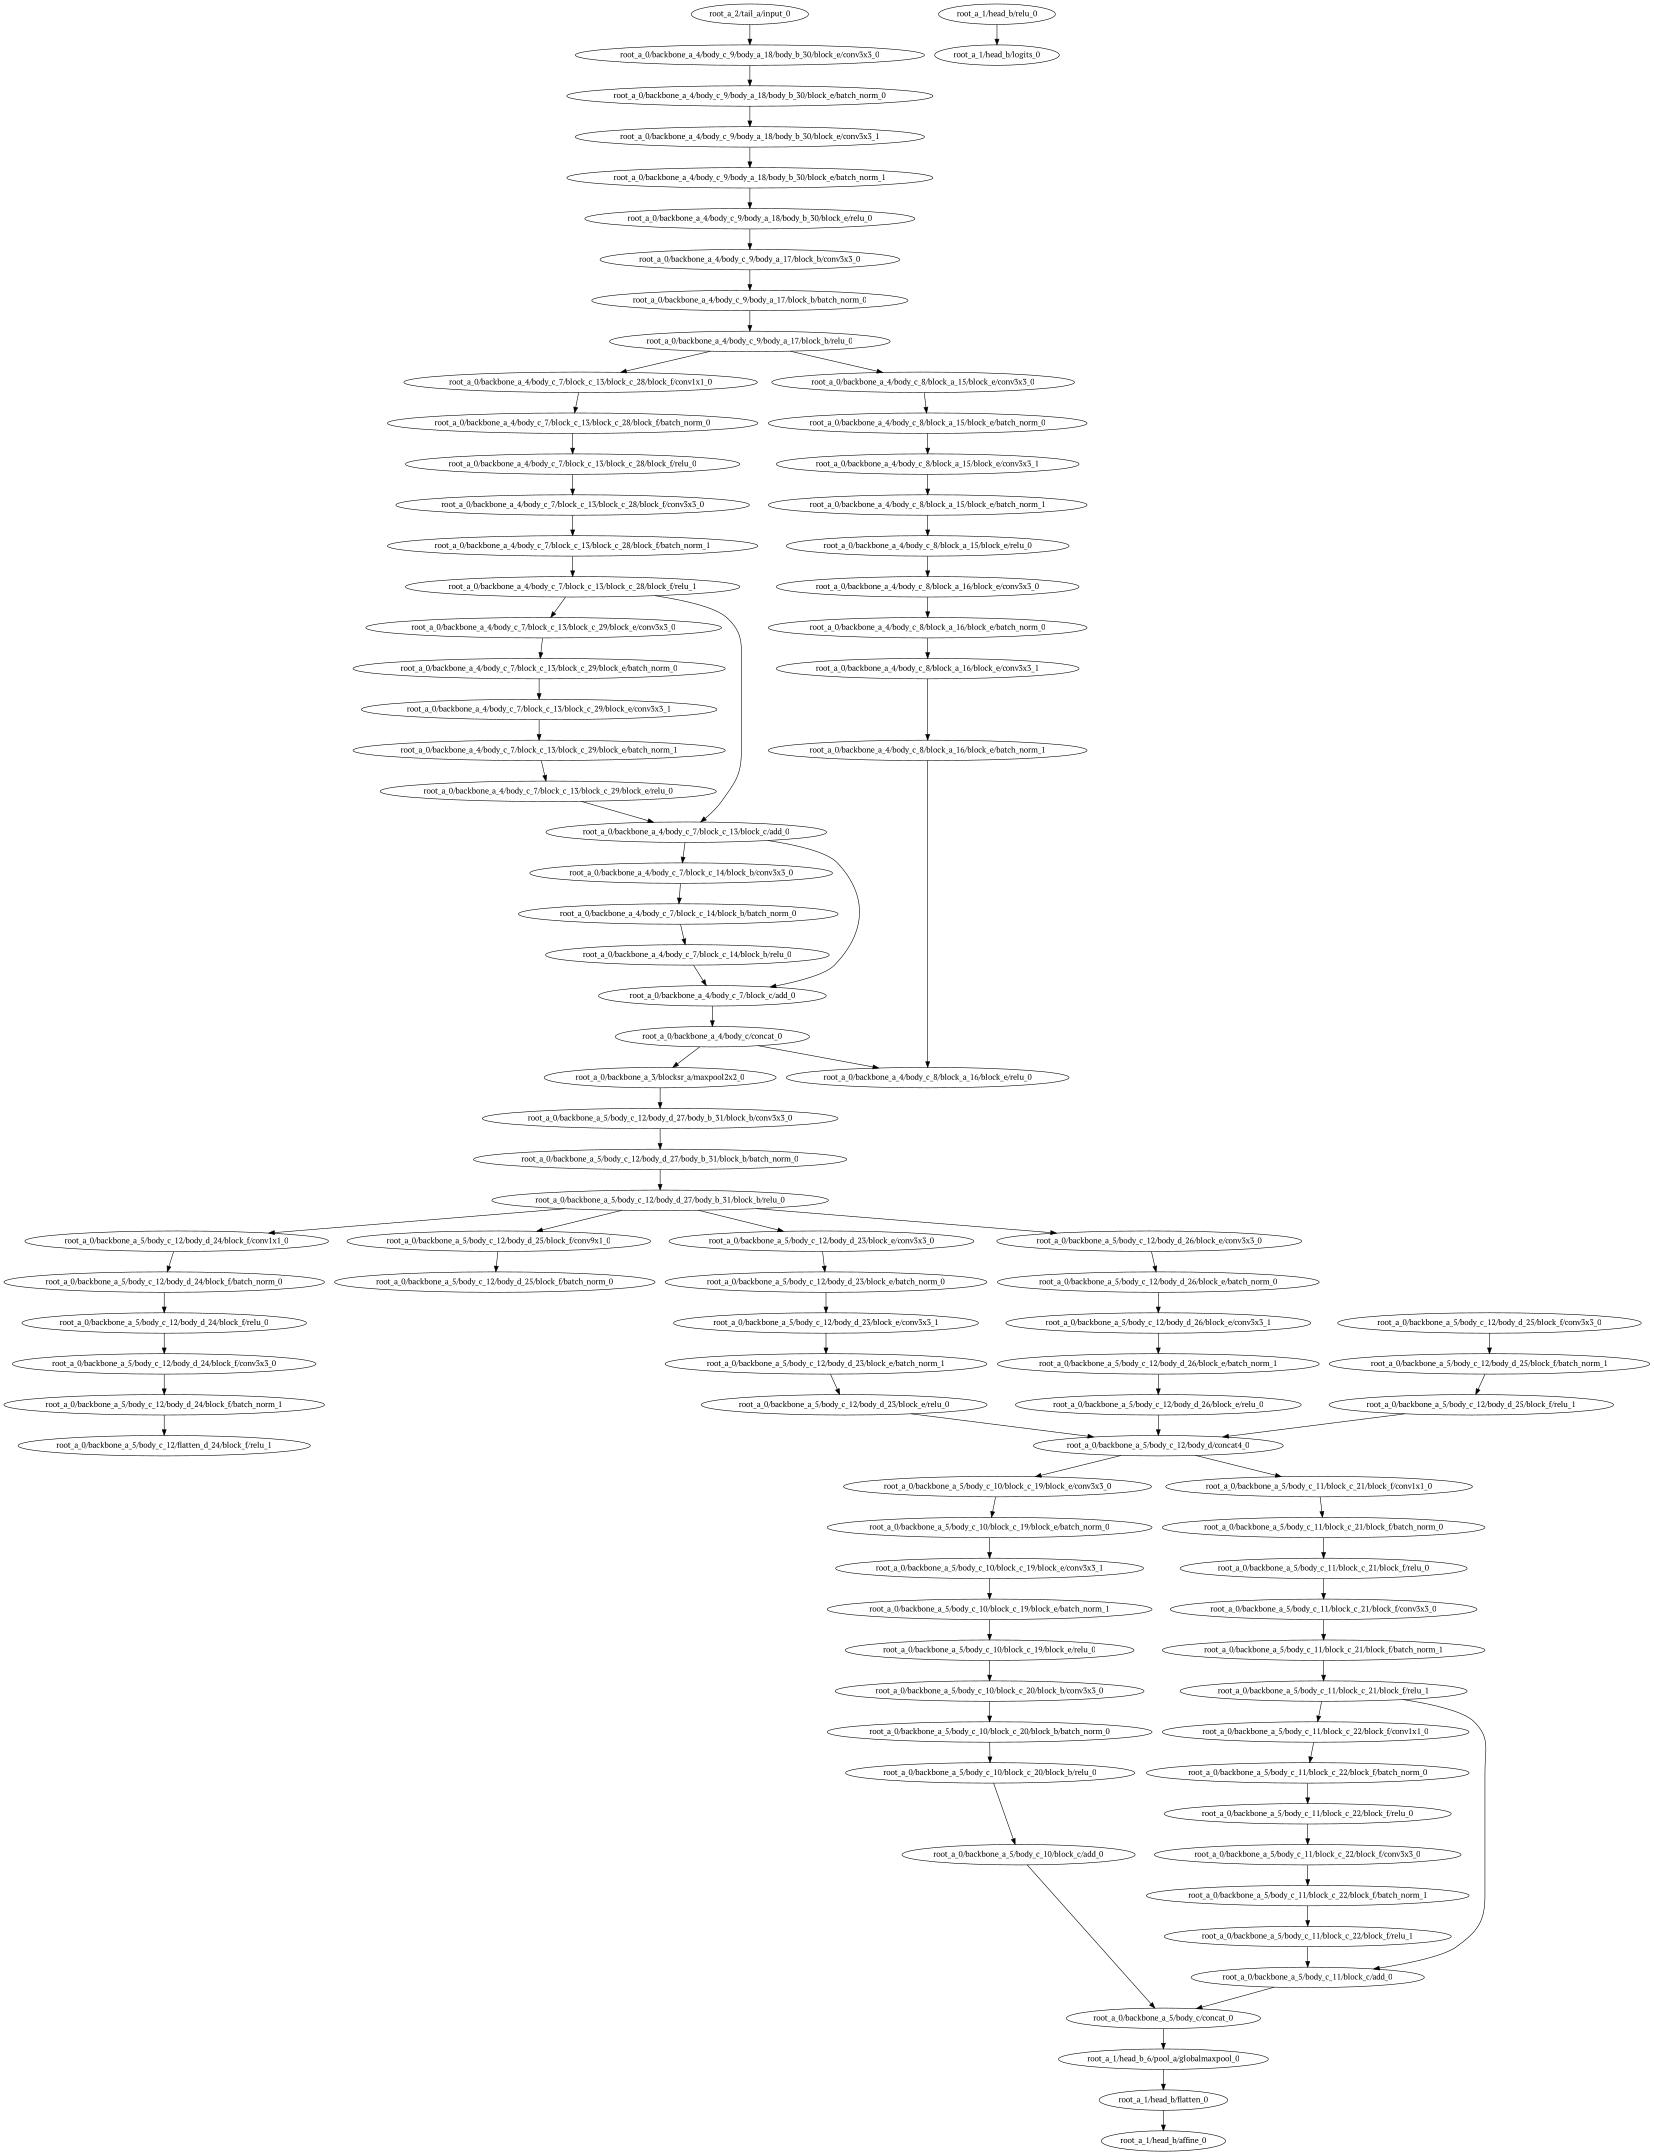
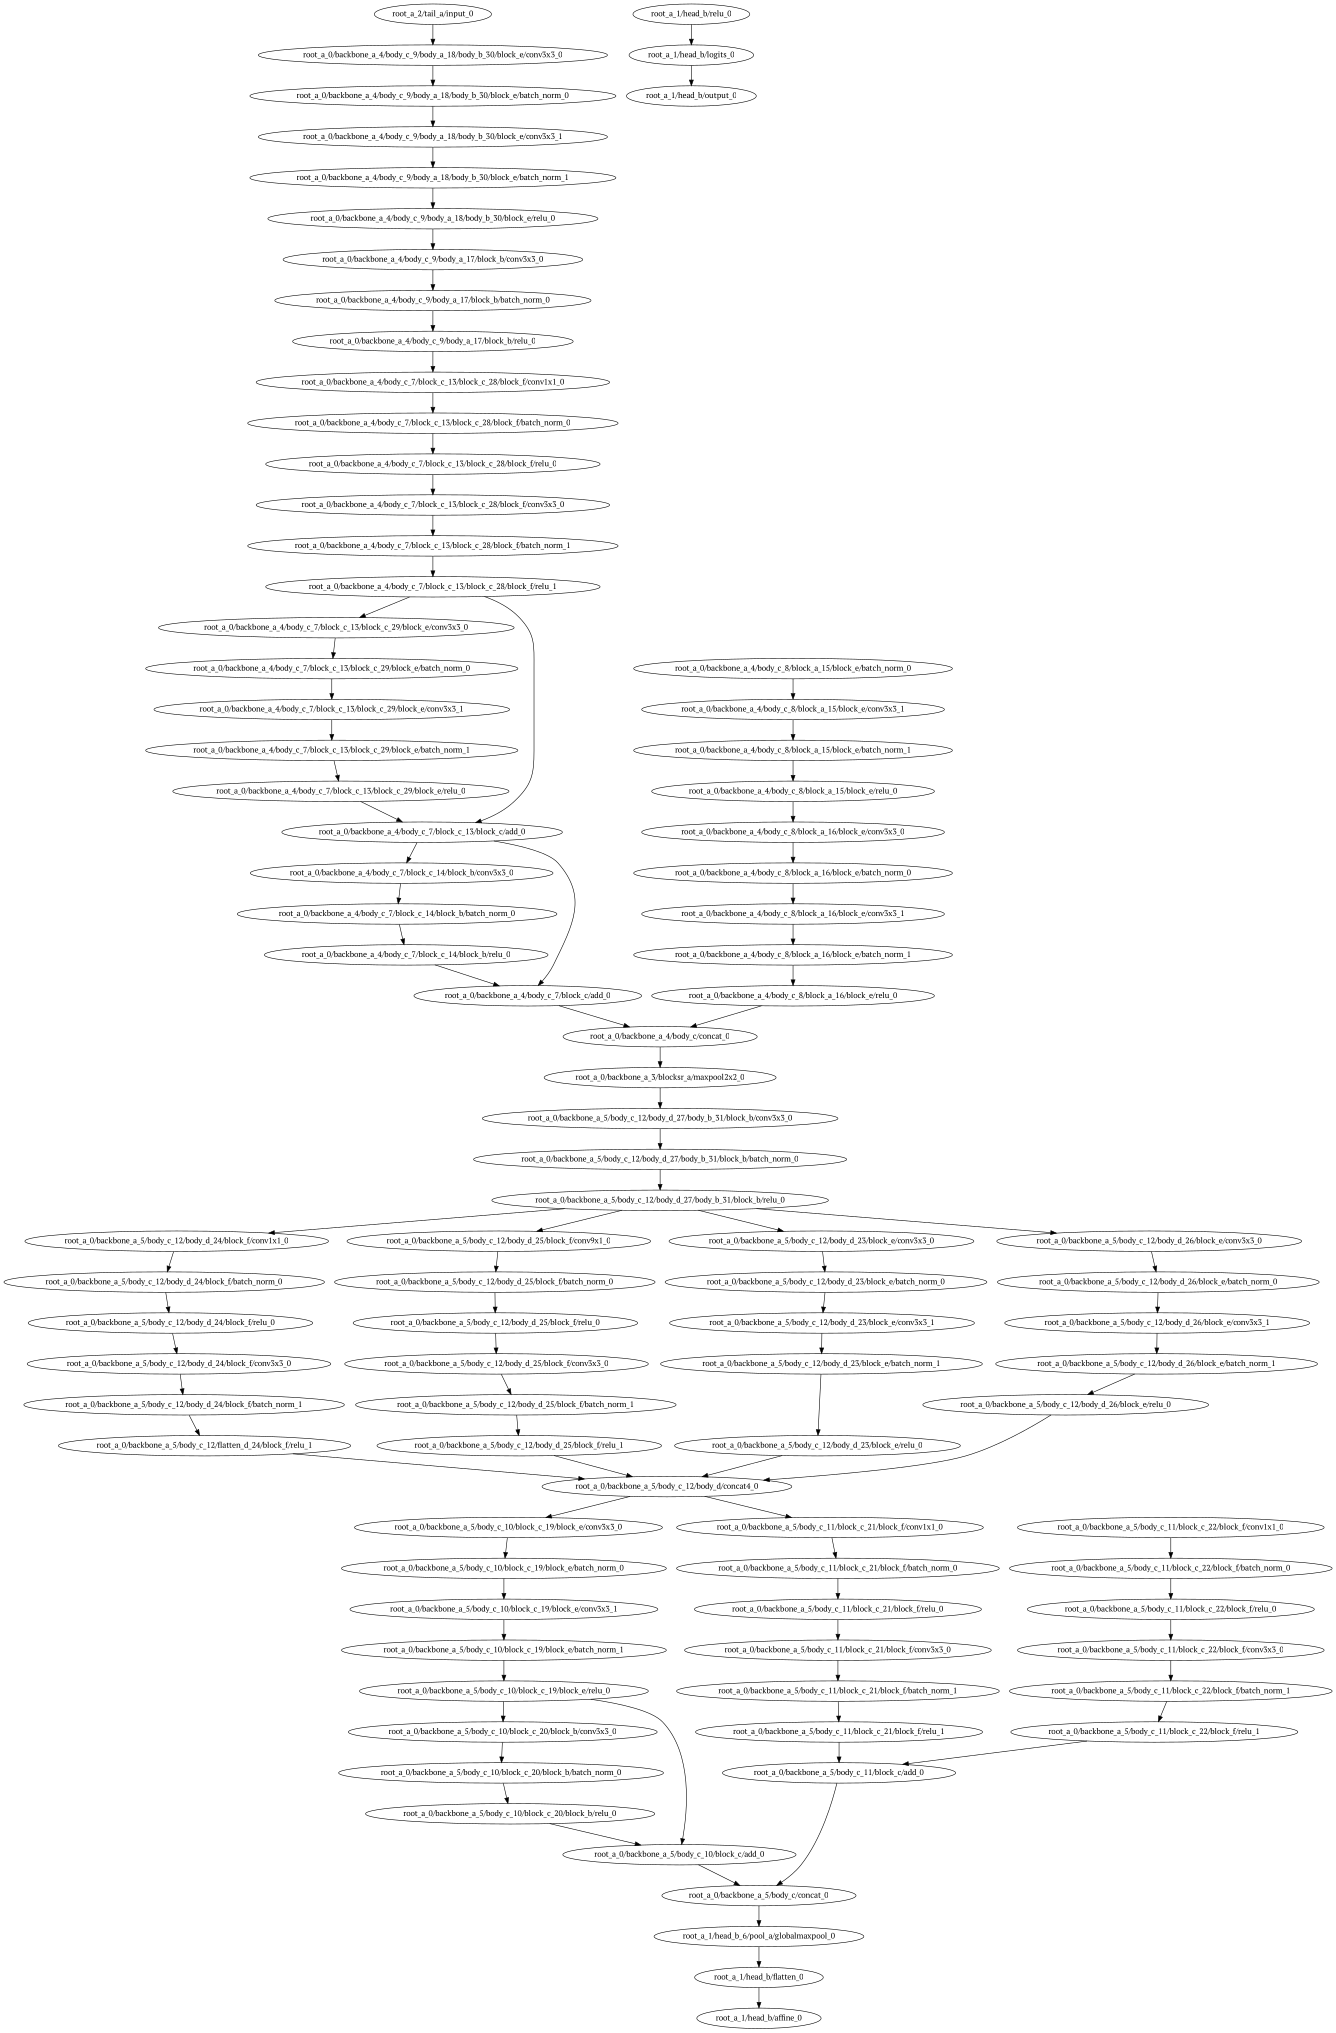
none -> (691, 96)
(923, 382) -> none
(816, 1056) -> (729, 1016)
none -> (495, 1323)
none -> (436, 1466)
(1320, 1709) -> none
none -> (675, 1741)
